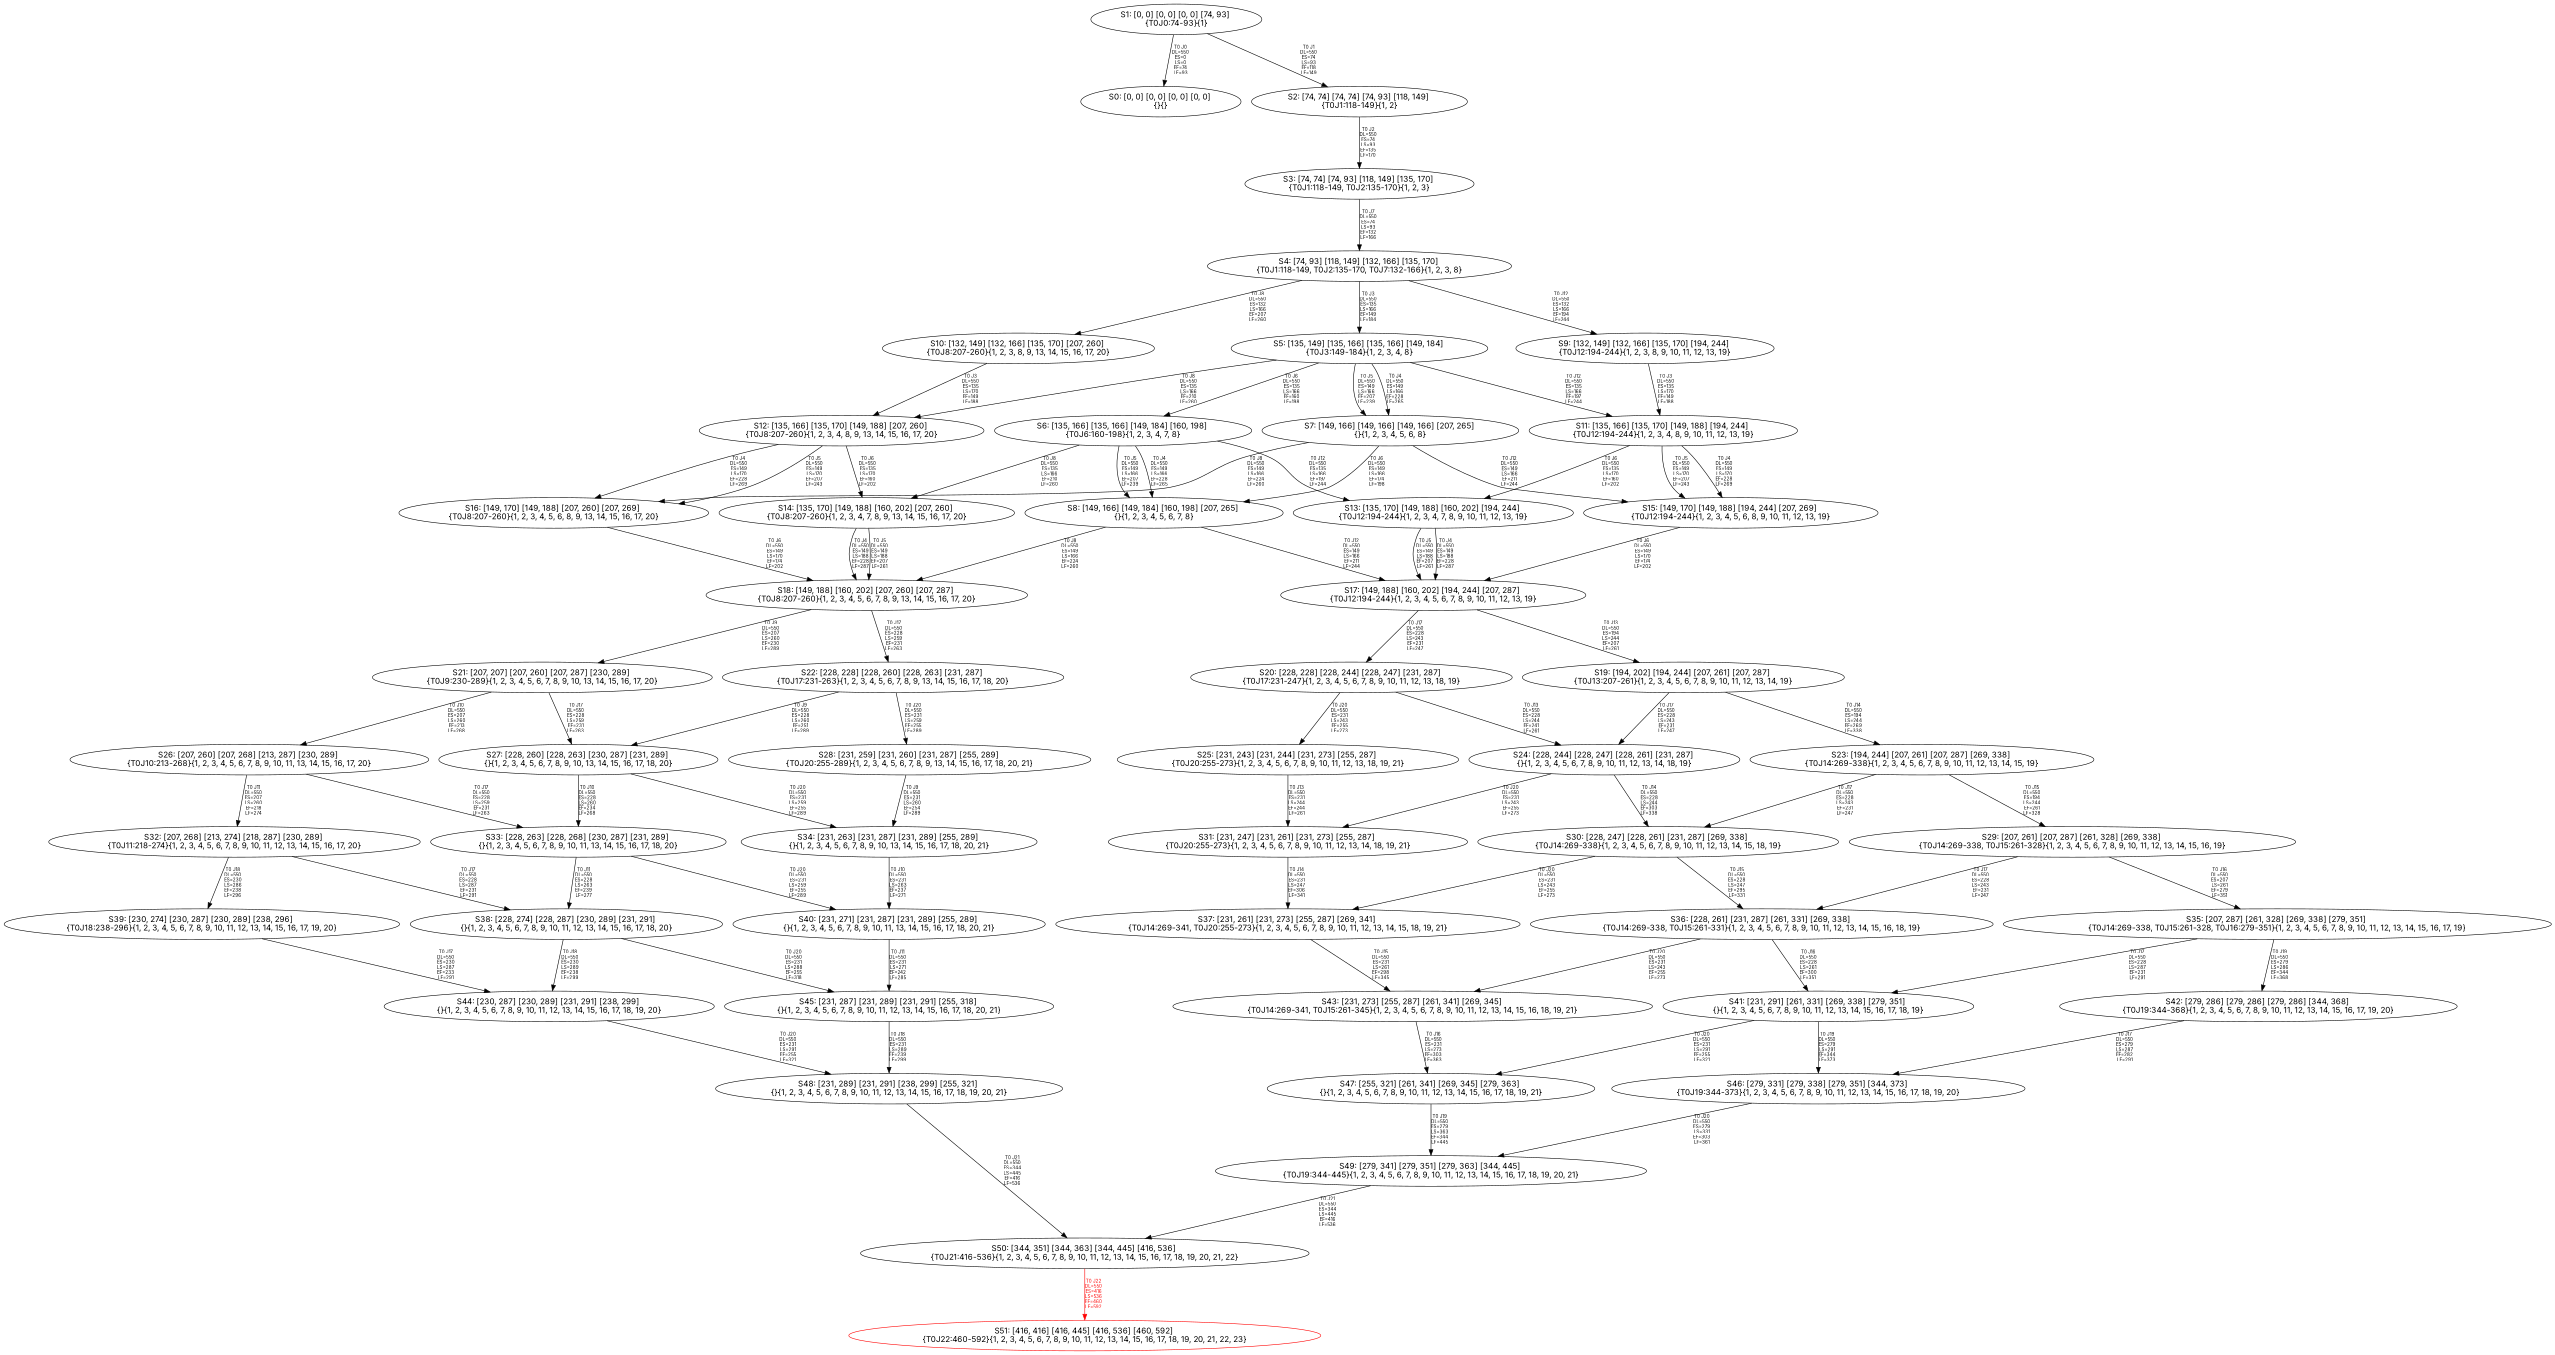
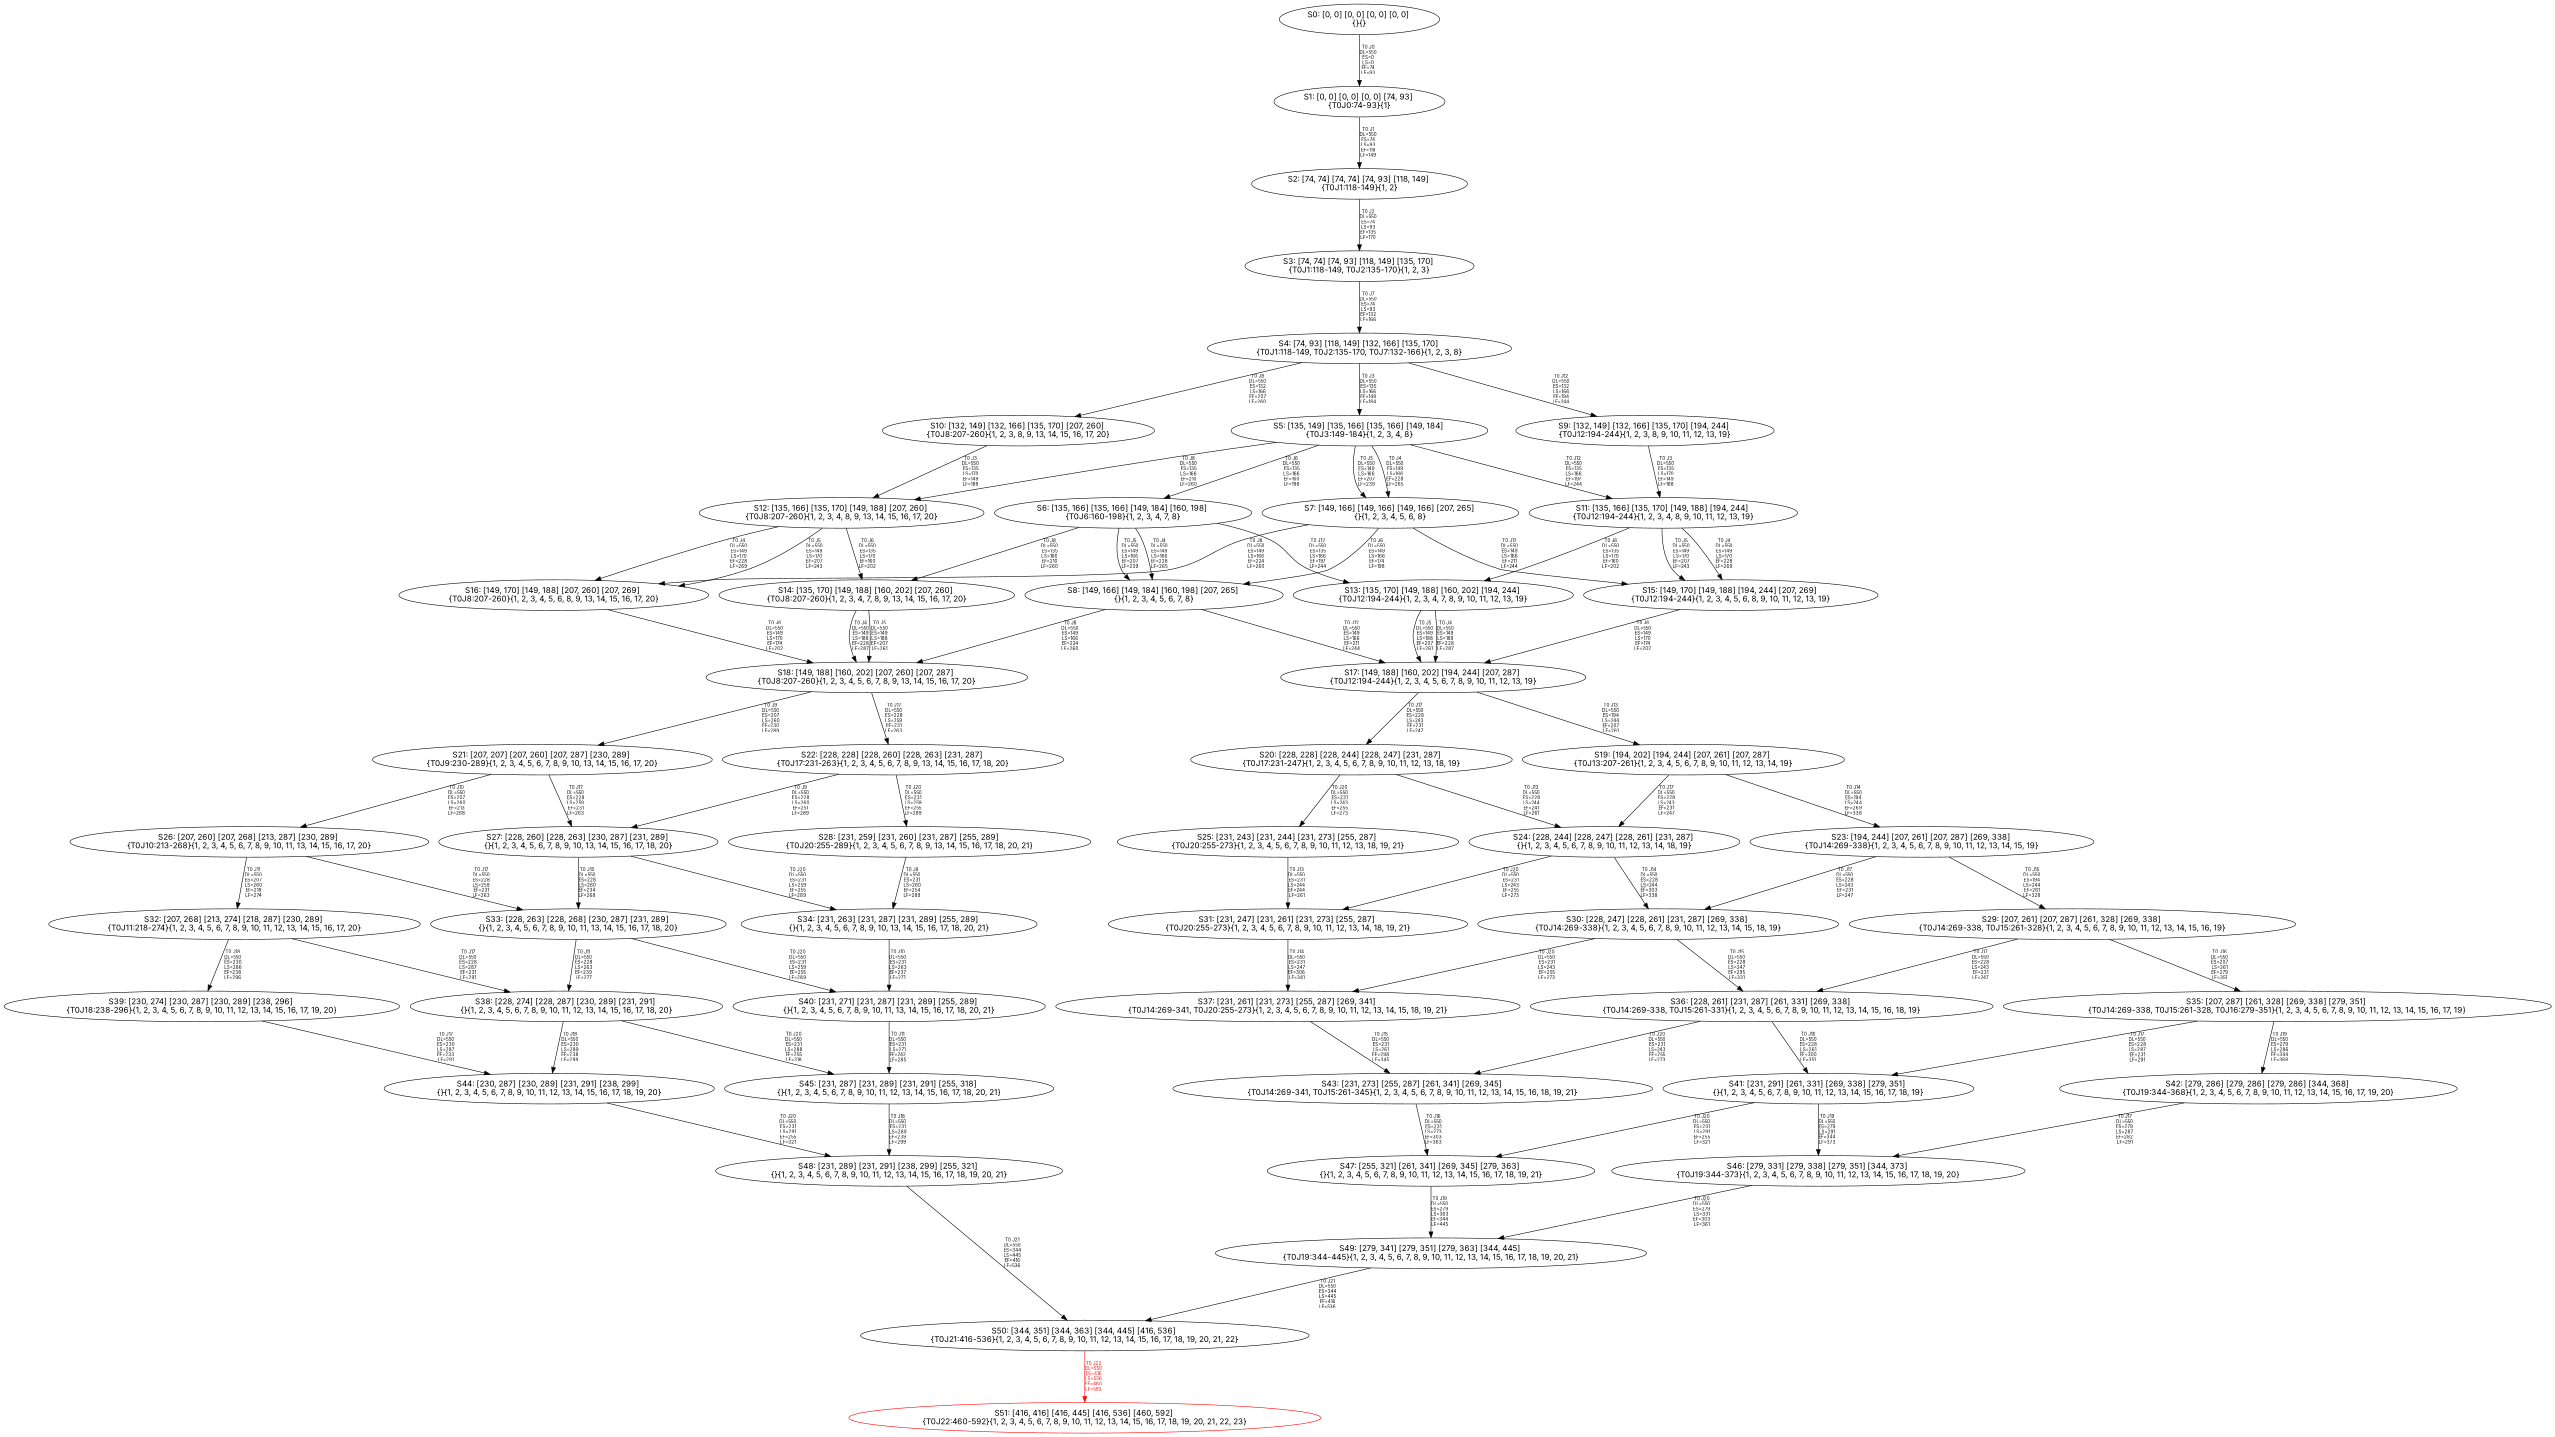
(1169, 57) -> (1359, 58)
